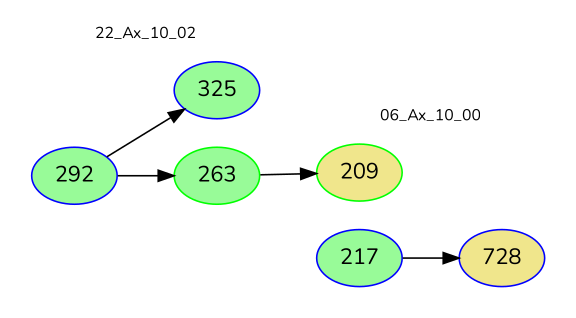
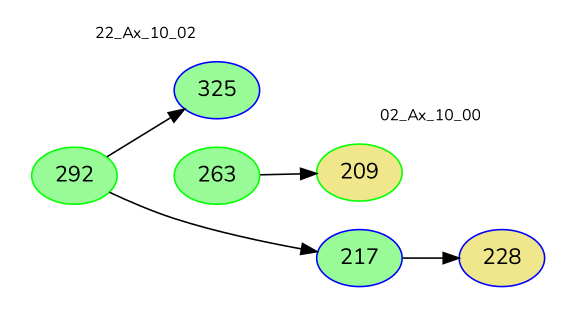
(431, 116) -> (431, 116)
(74, 176) -> (74, 176)
(138, 176) -> (203, 227)
(502, 258) -> (502, 258)
